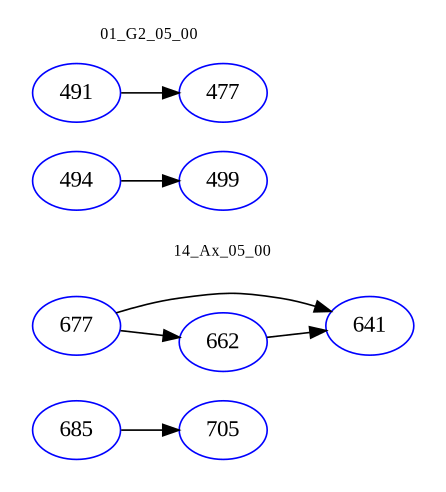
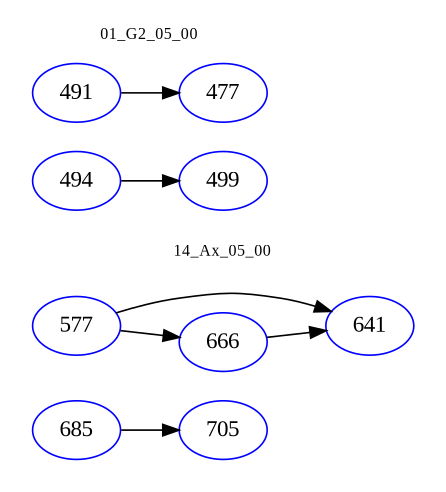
(77, 326) -> (77, 326)
(223, 342) -> (223, 342)
